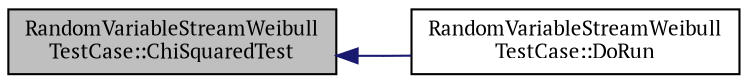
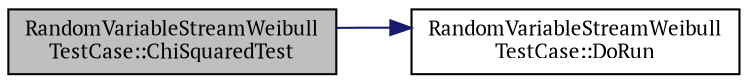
(384, 56) -> (364, 28)
